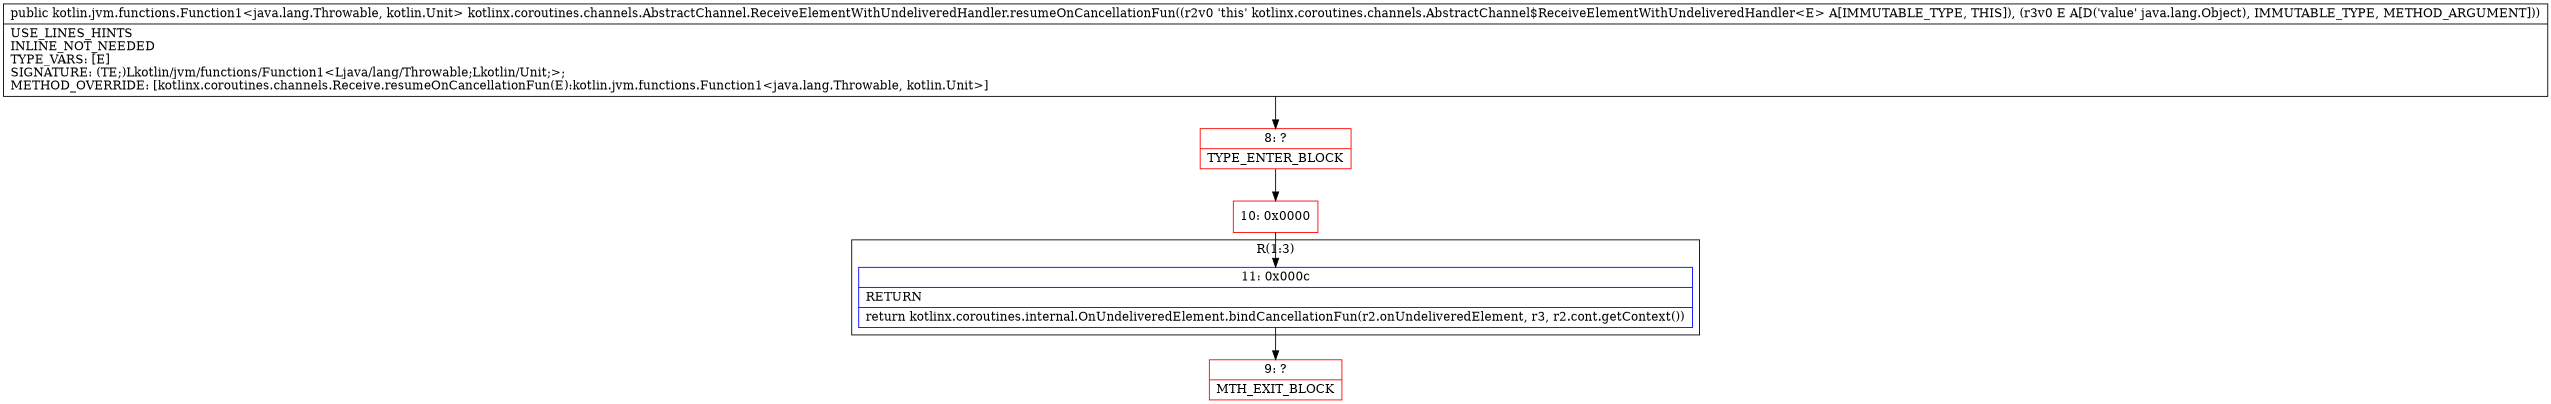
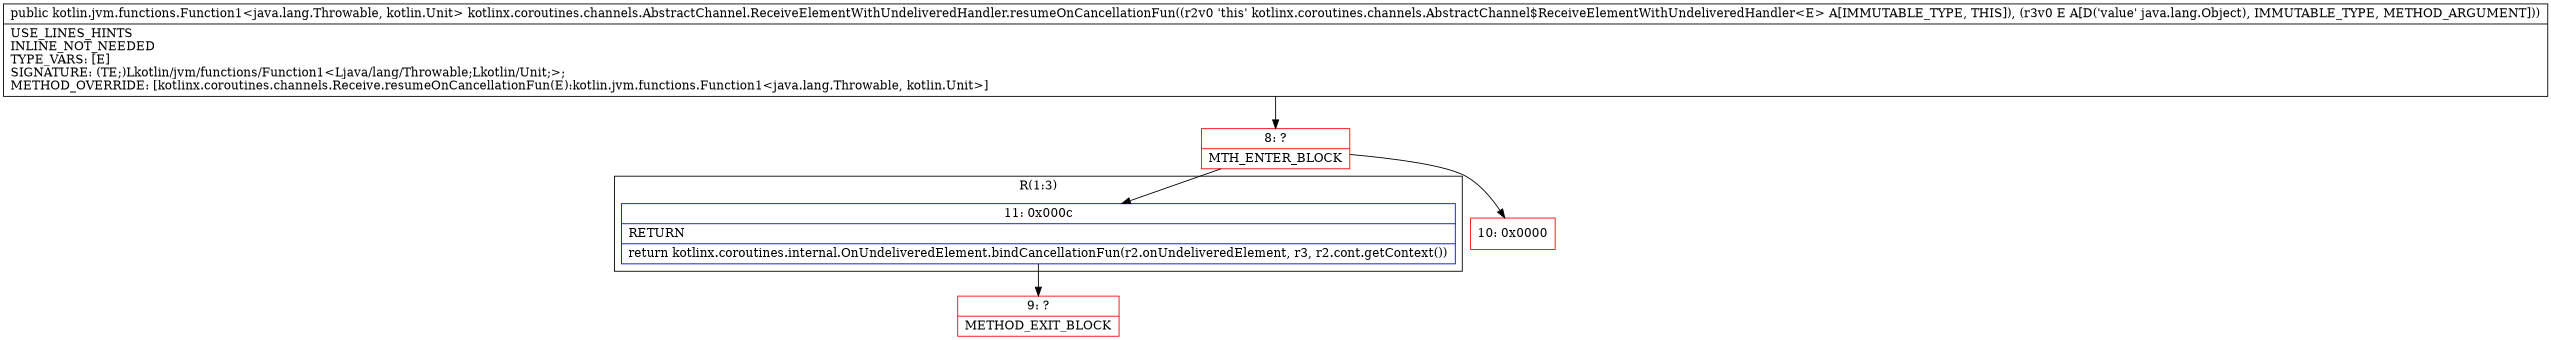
(1276, 158) -> (1276, 158)
(1276, 245) -> (1176, 185)
(1276, 389) -> (1038, 326)
